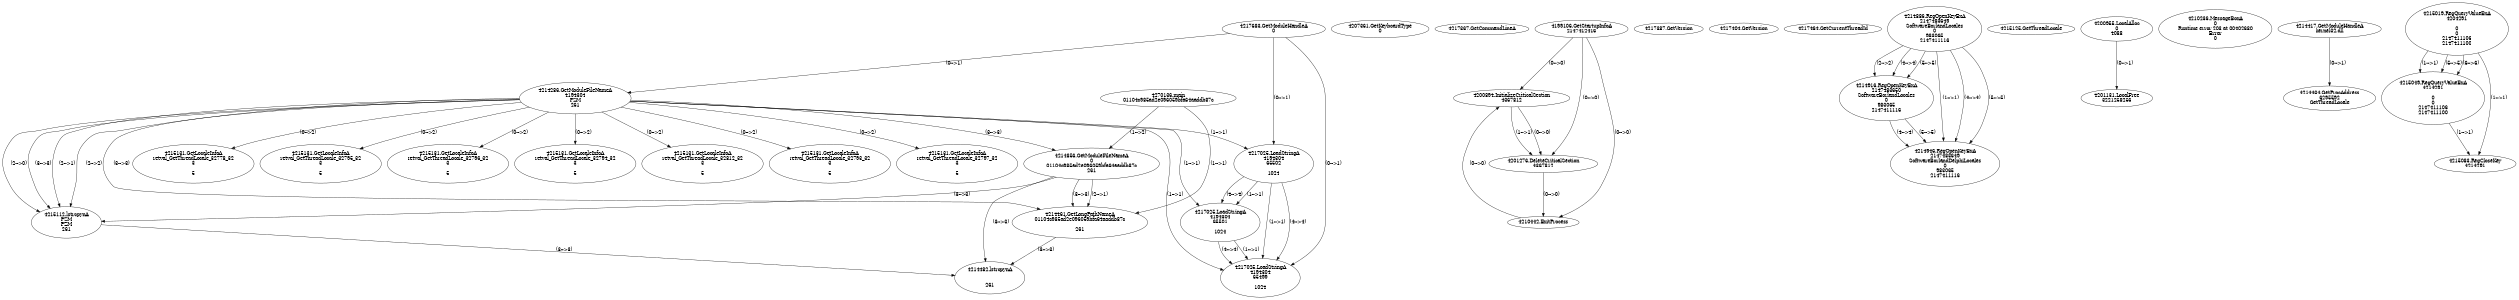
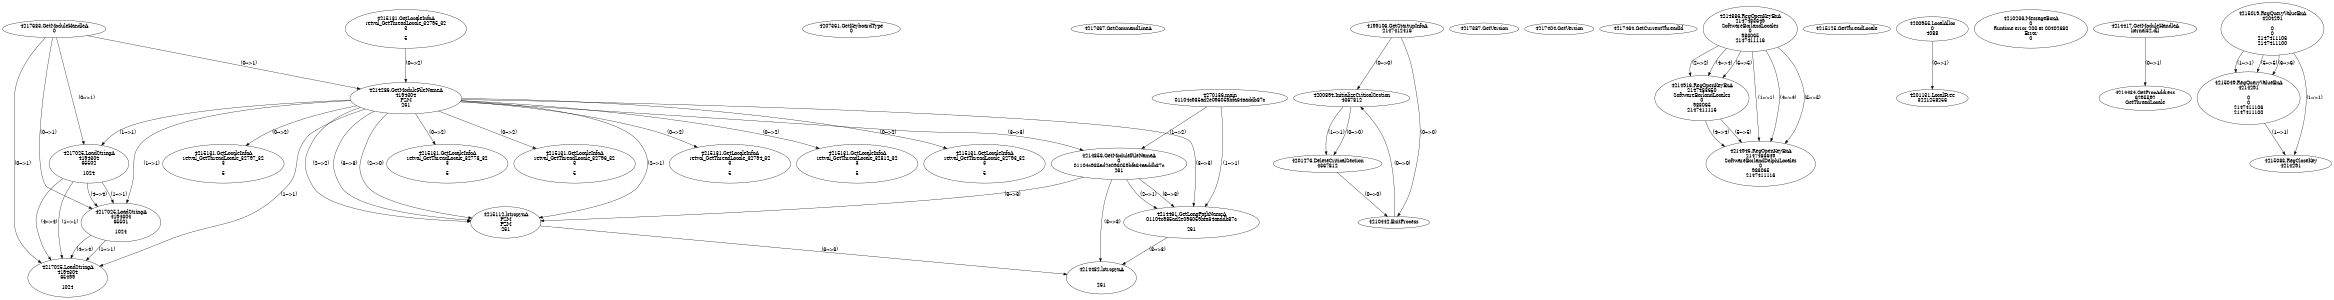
(1580, 98) -> none
(446, 125) -> (406, 64)
none -> (40, 136)
